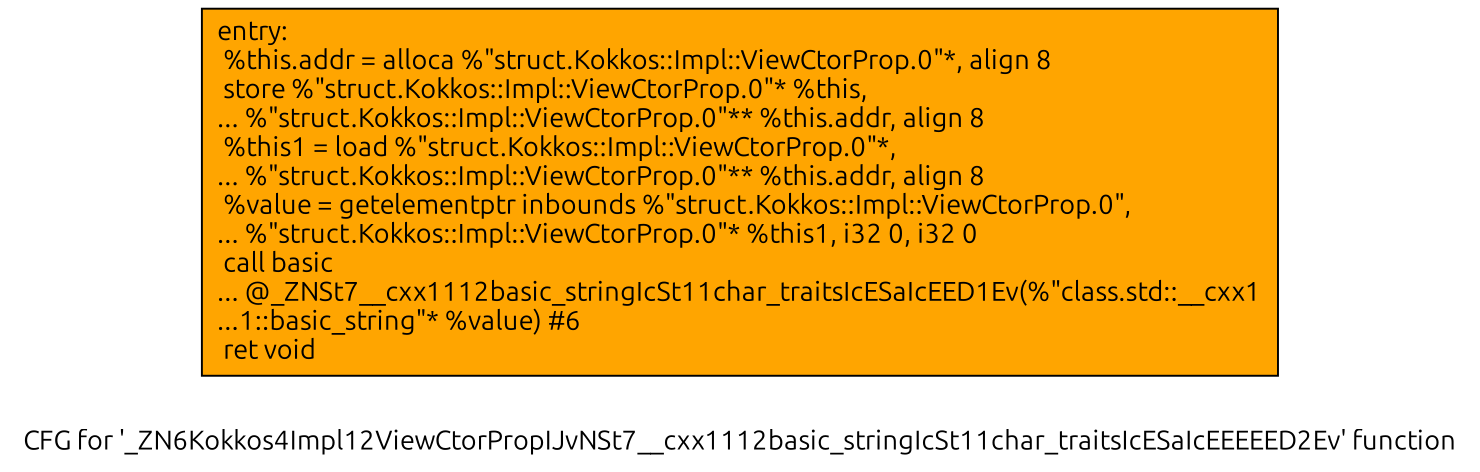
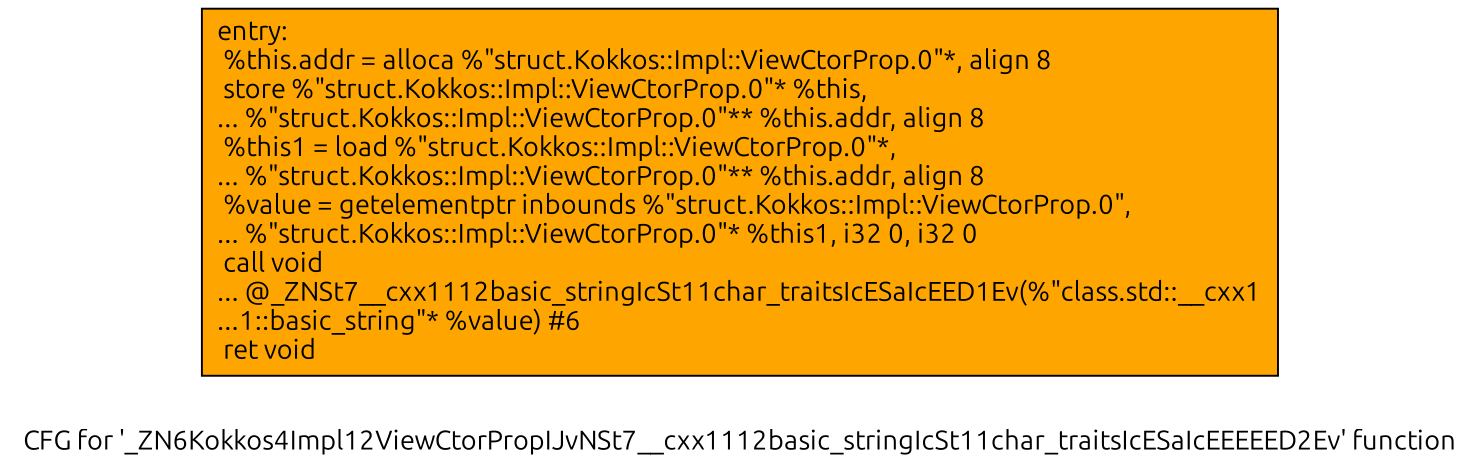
(276, 264) -> (270, 264)
